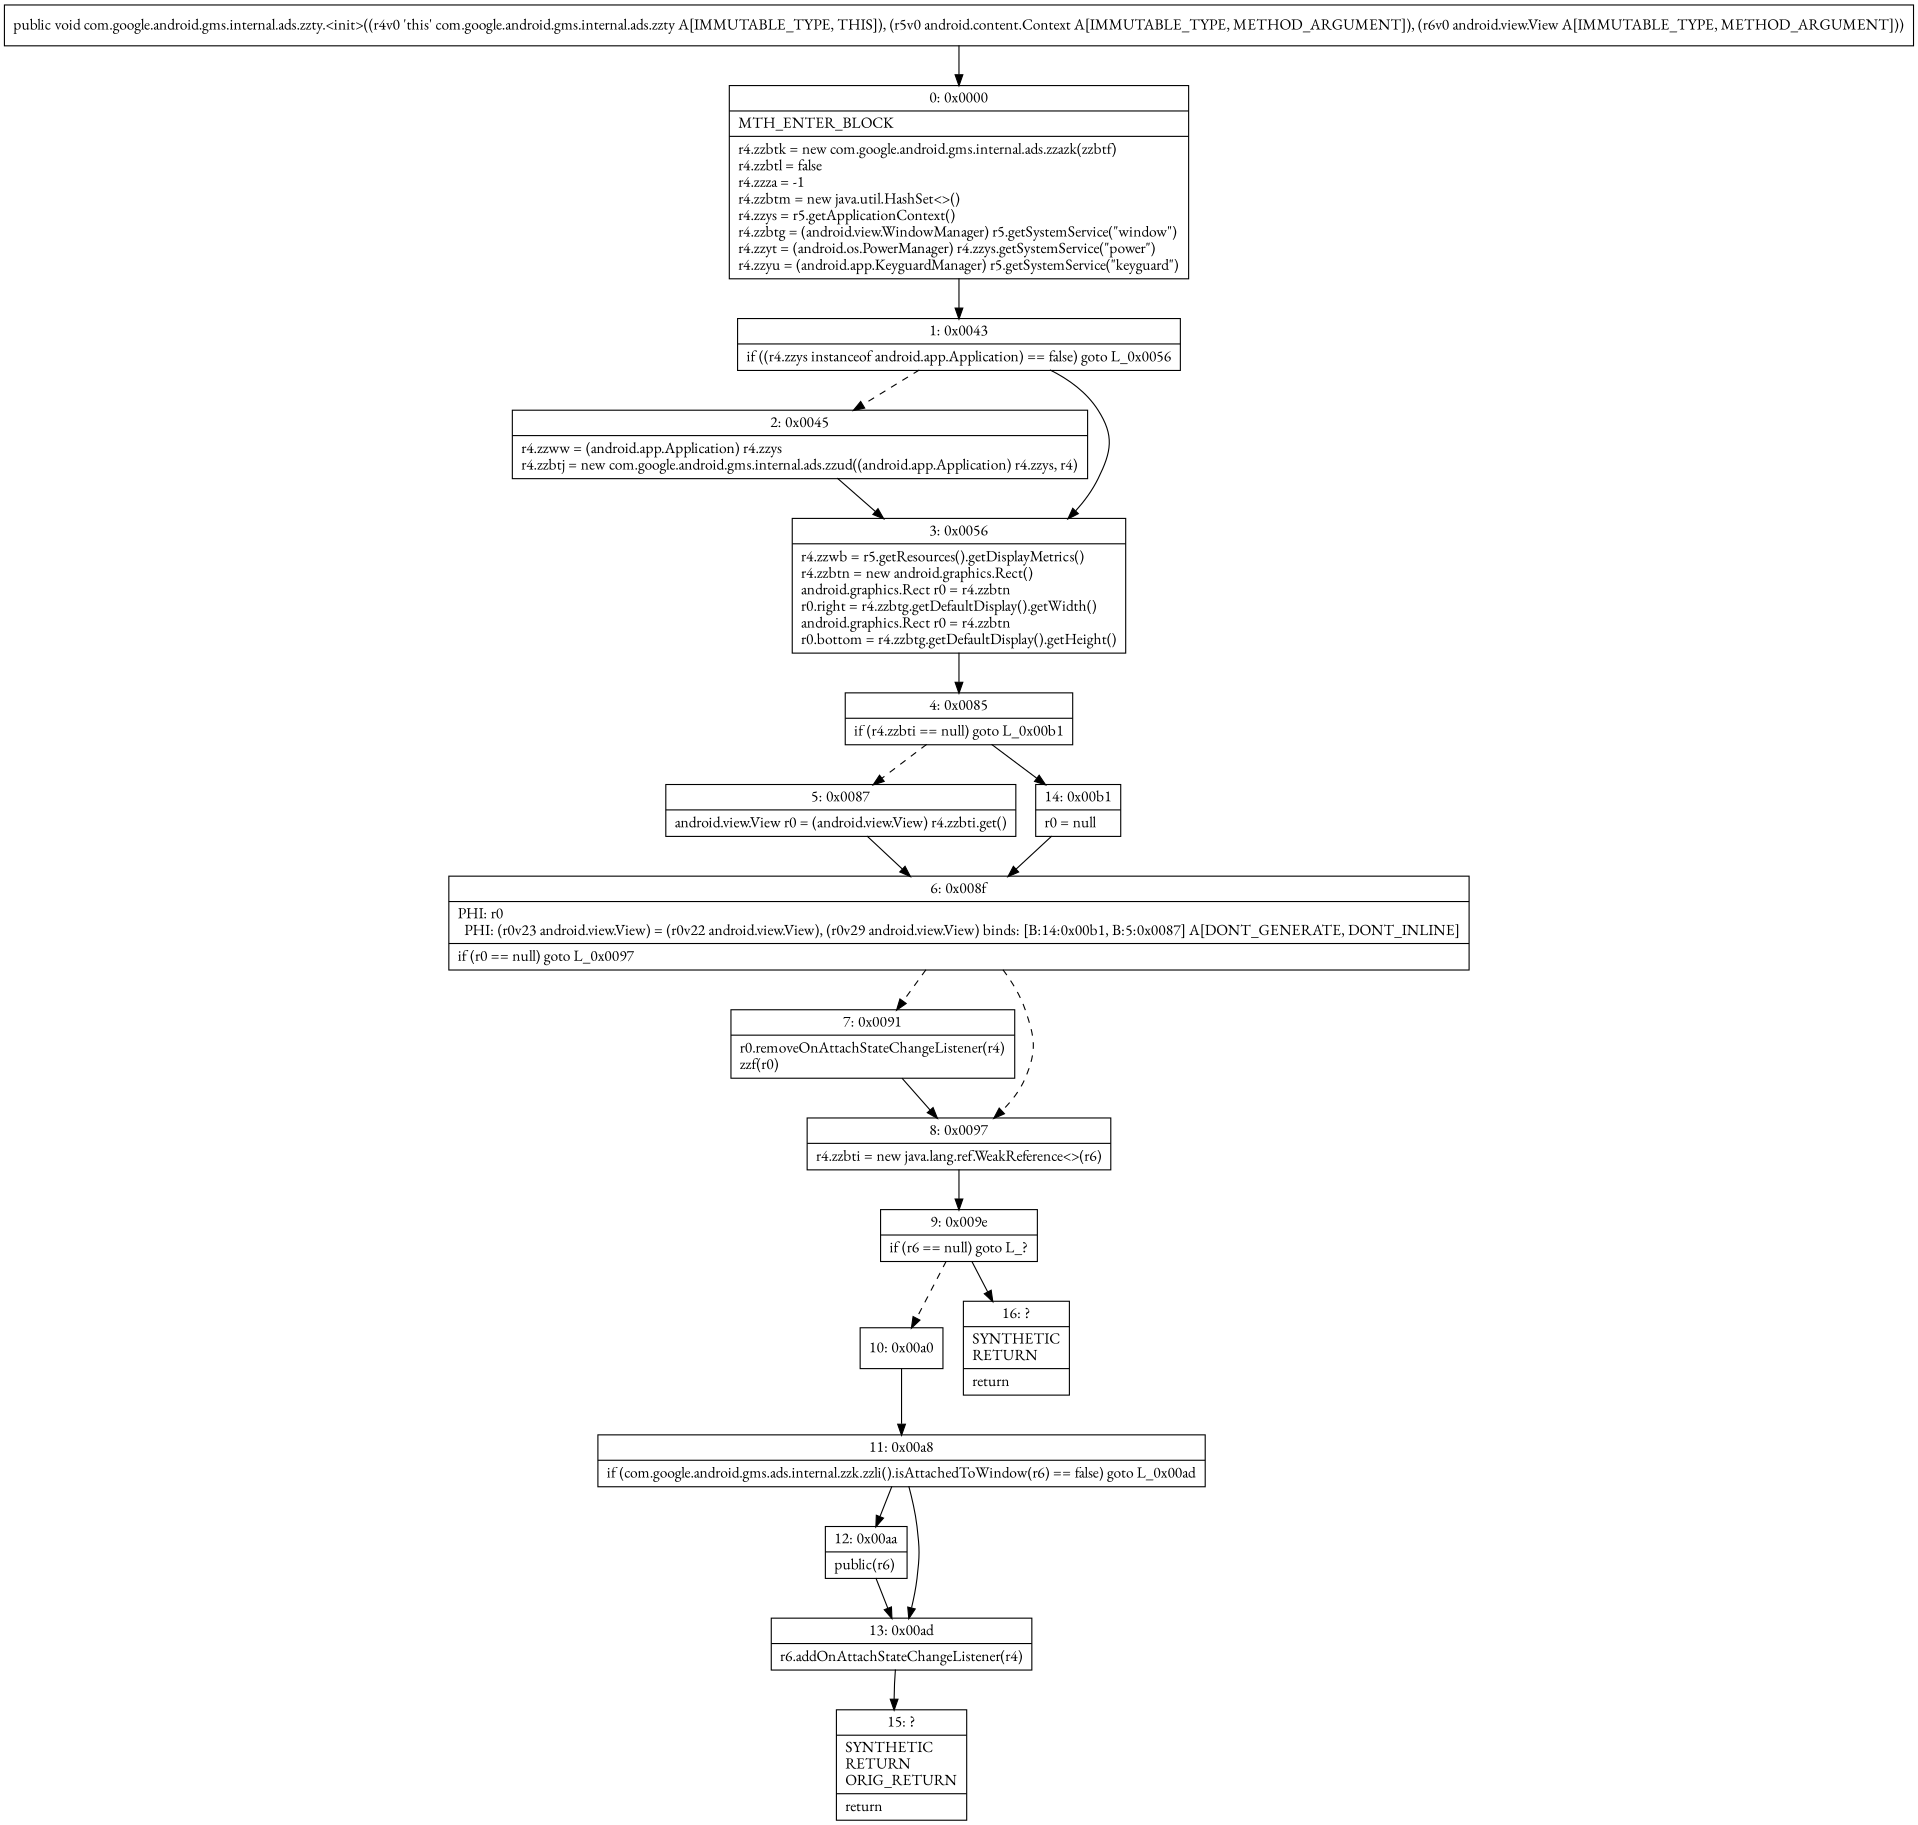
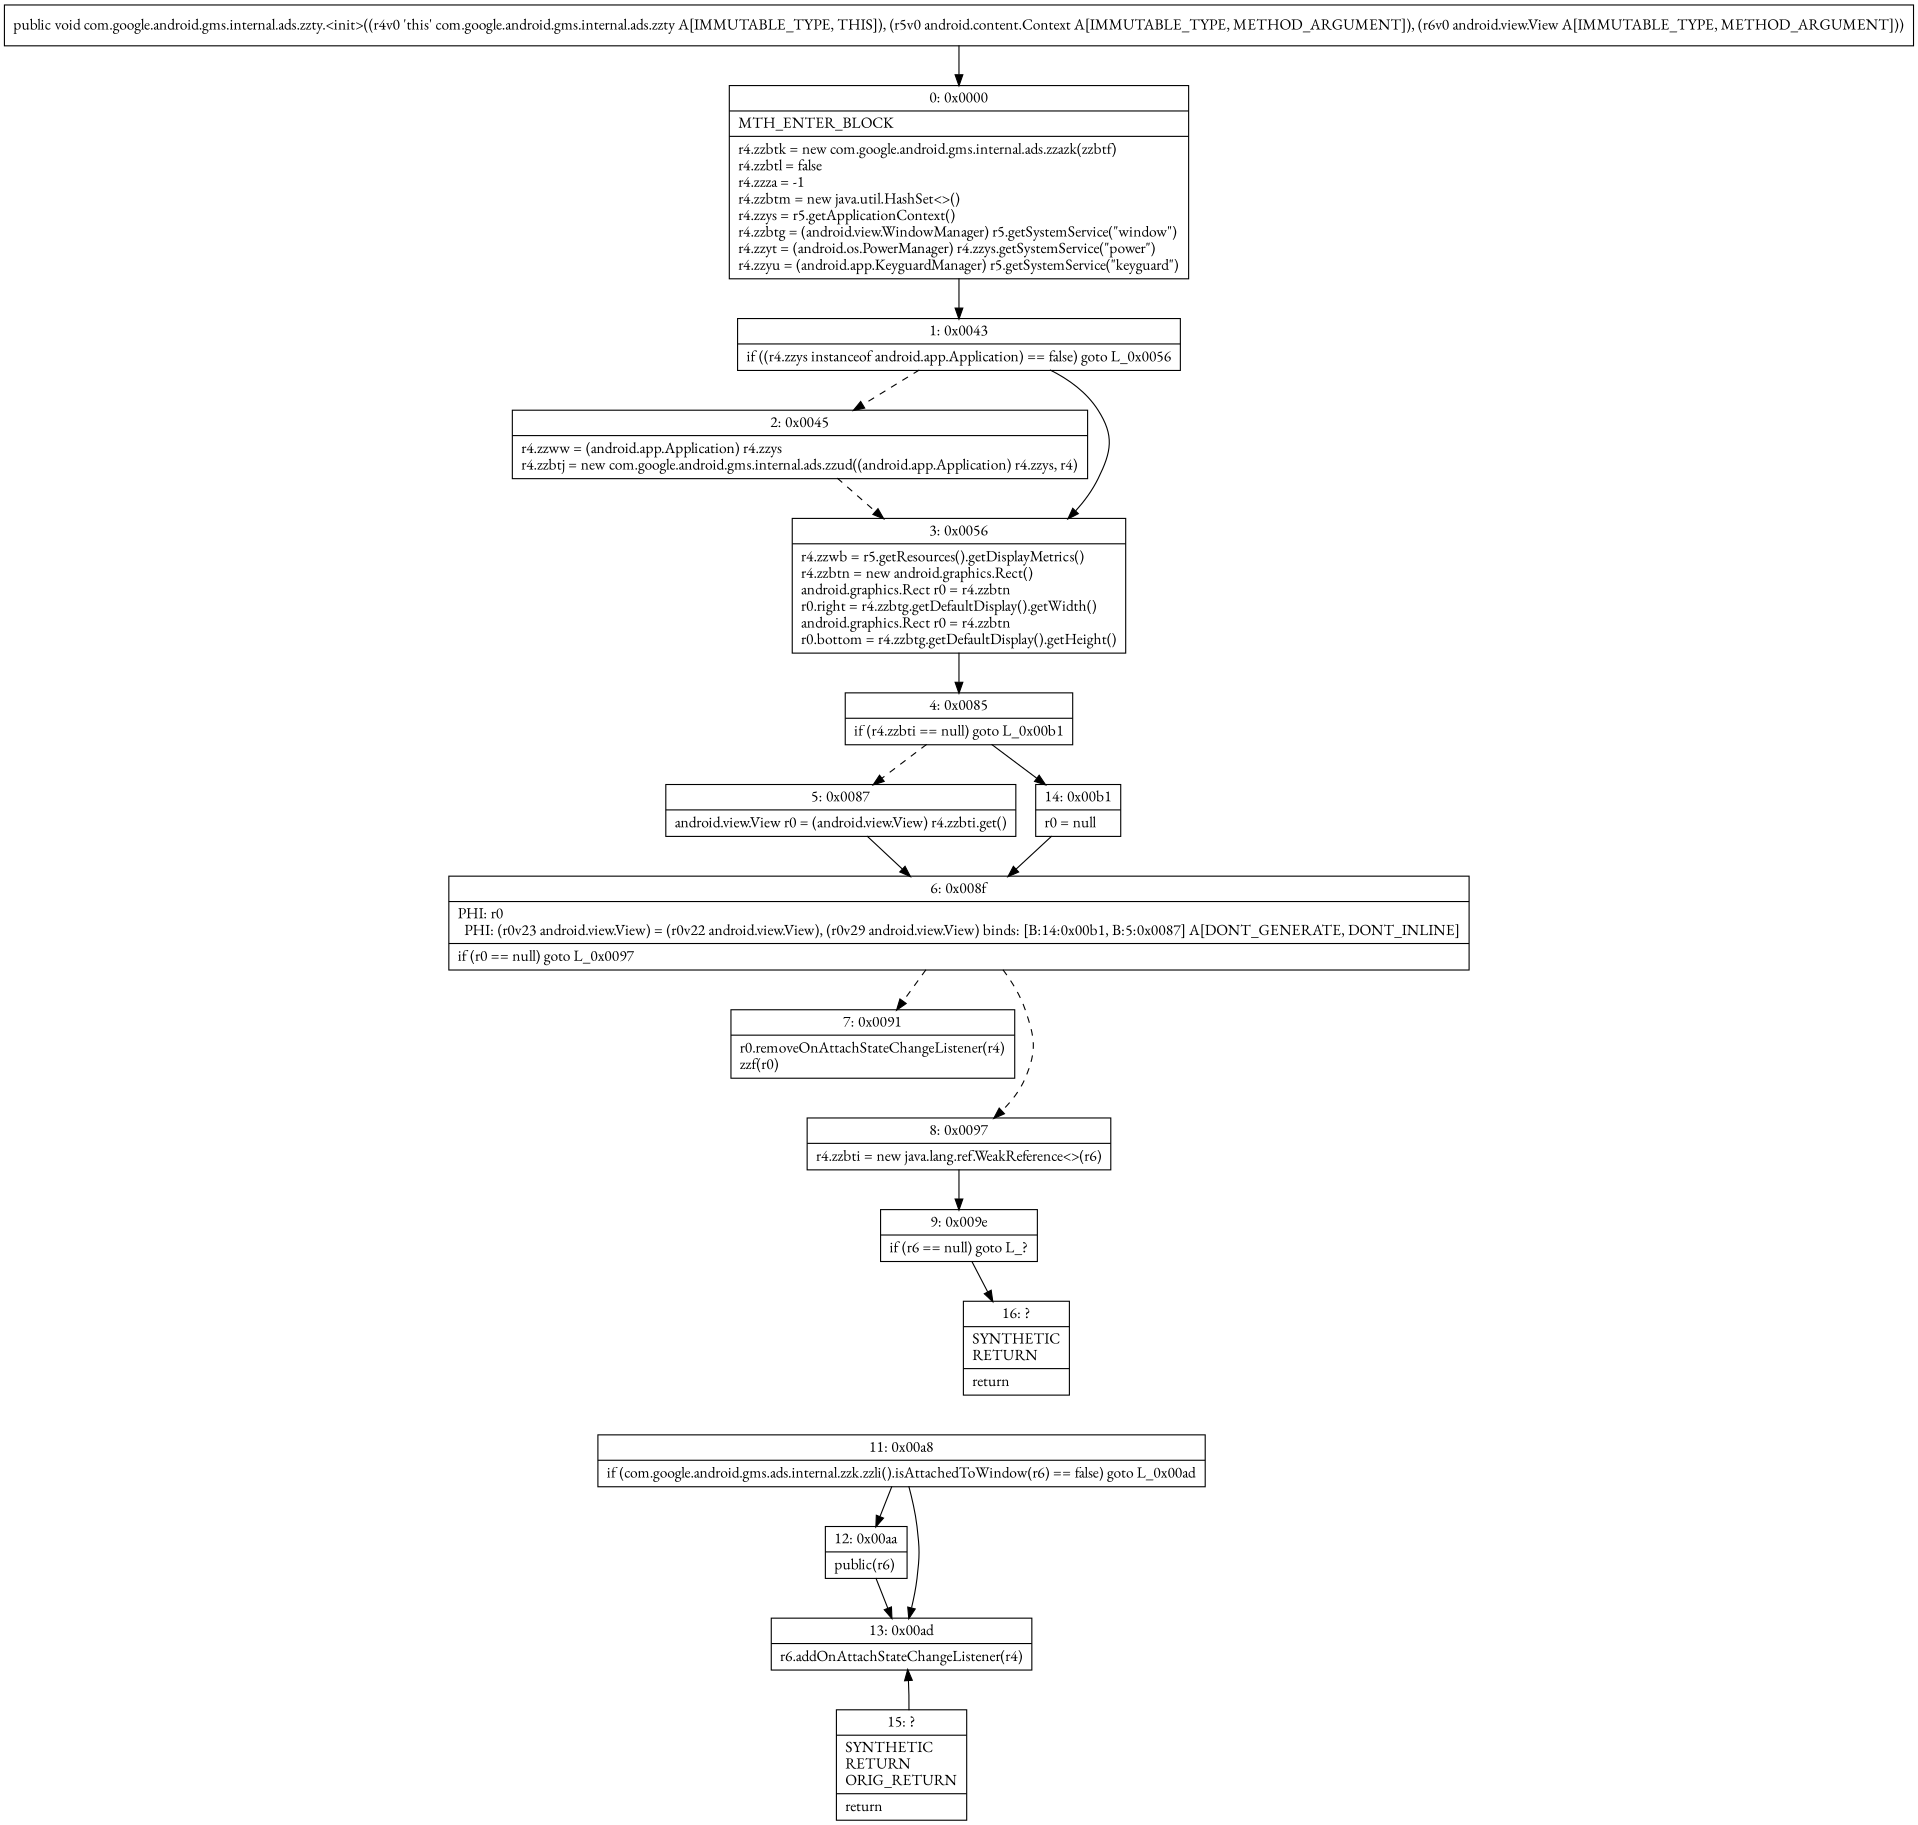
(856, 495) -> (856, 495)
(916, 1094) -> none
(902, 1348) -> none
(894, 1684) -> (909, 1695)
